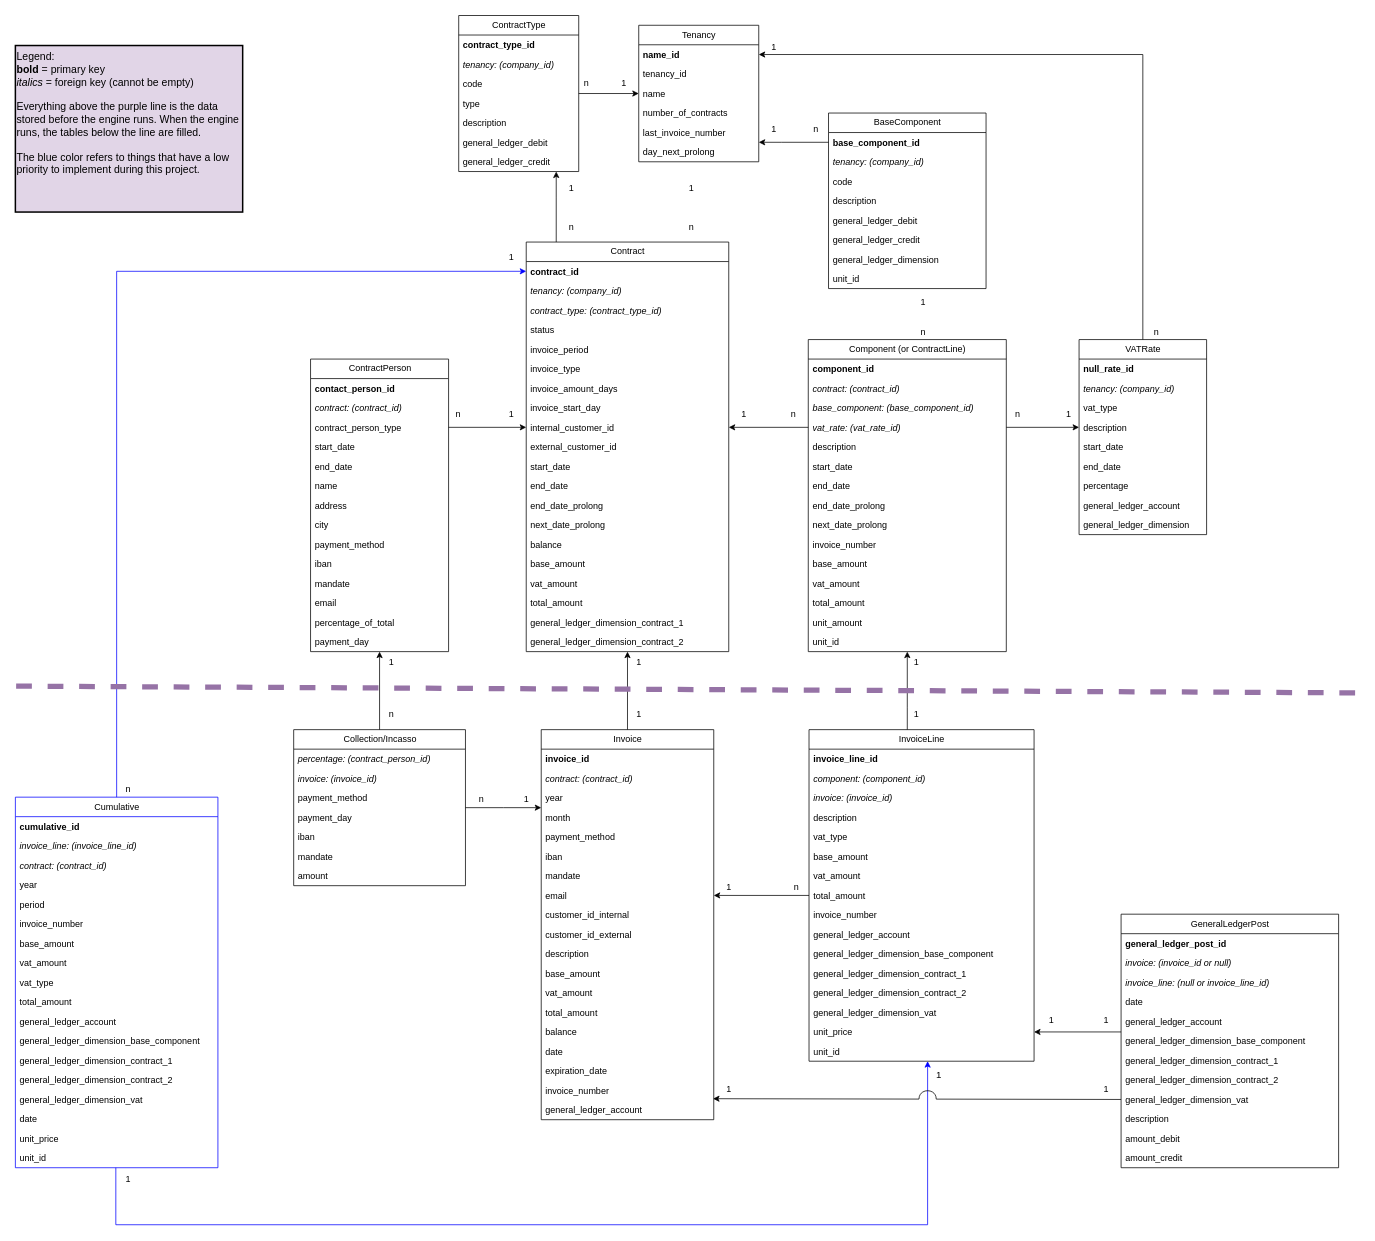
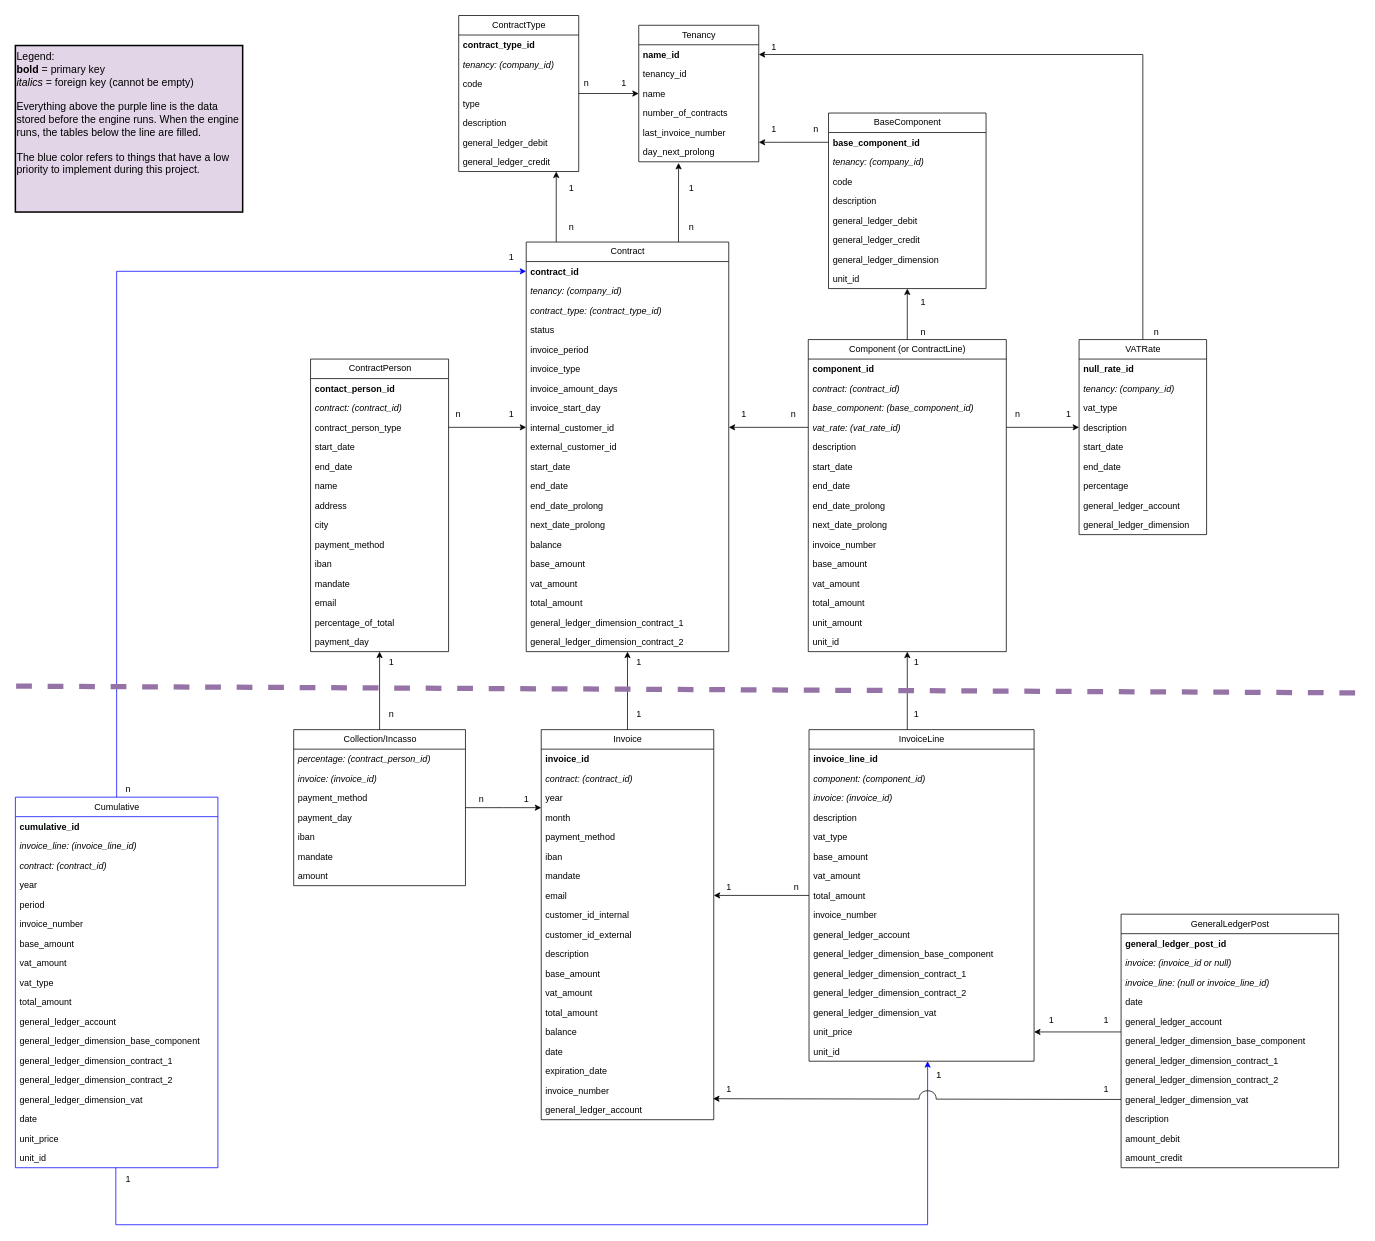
none -> (678, 204)
none -> (907, 315)
